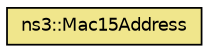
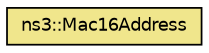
(104, 26) -> (104, 26)
